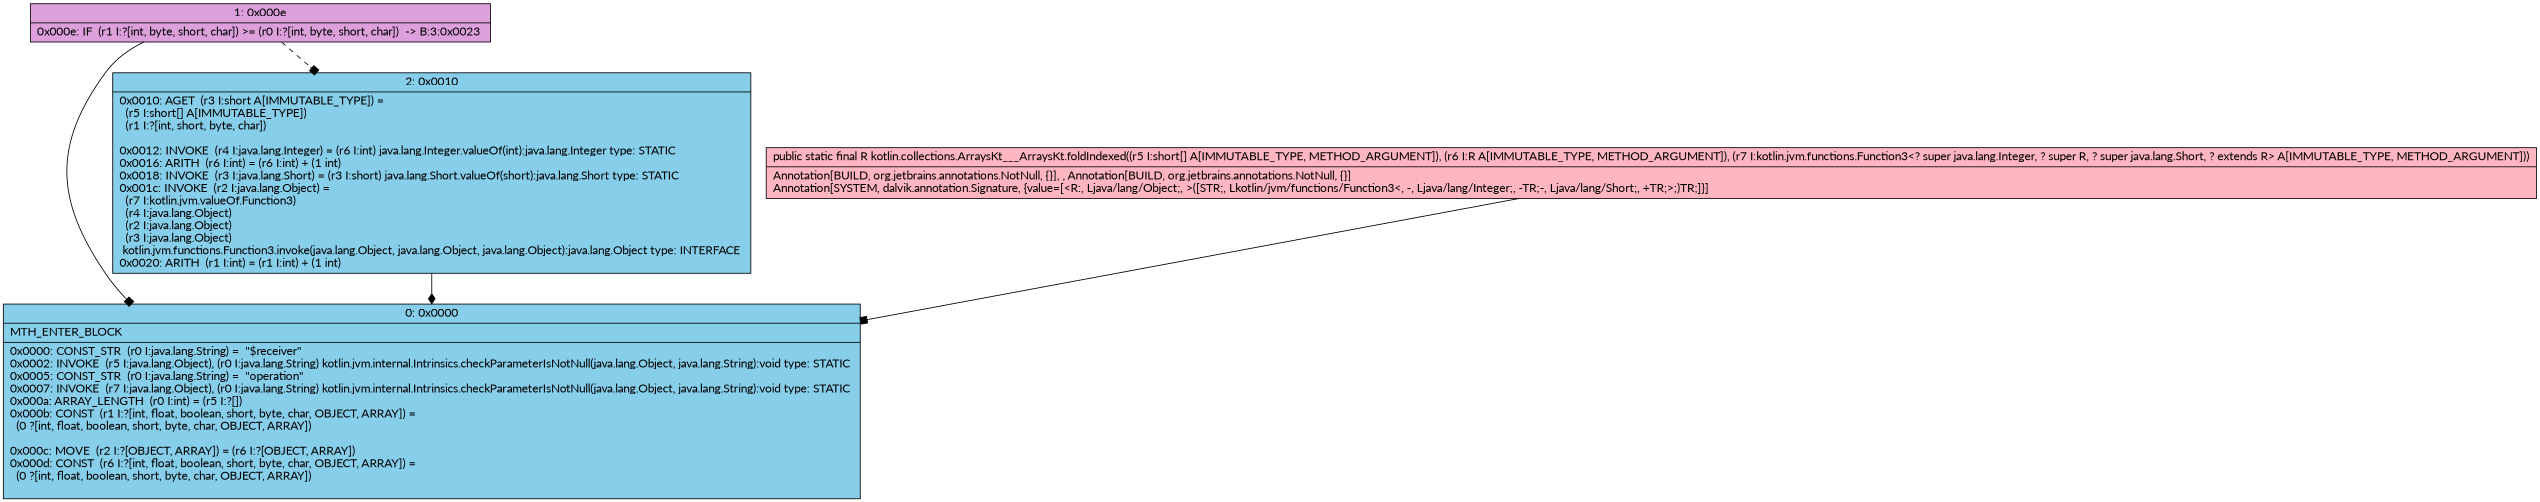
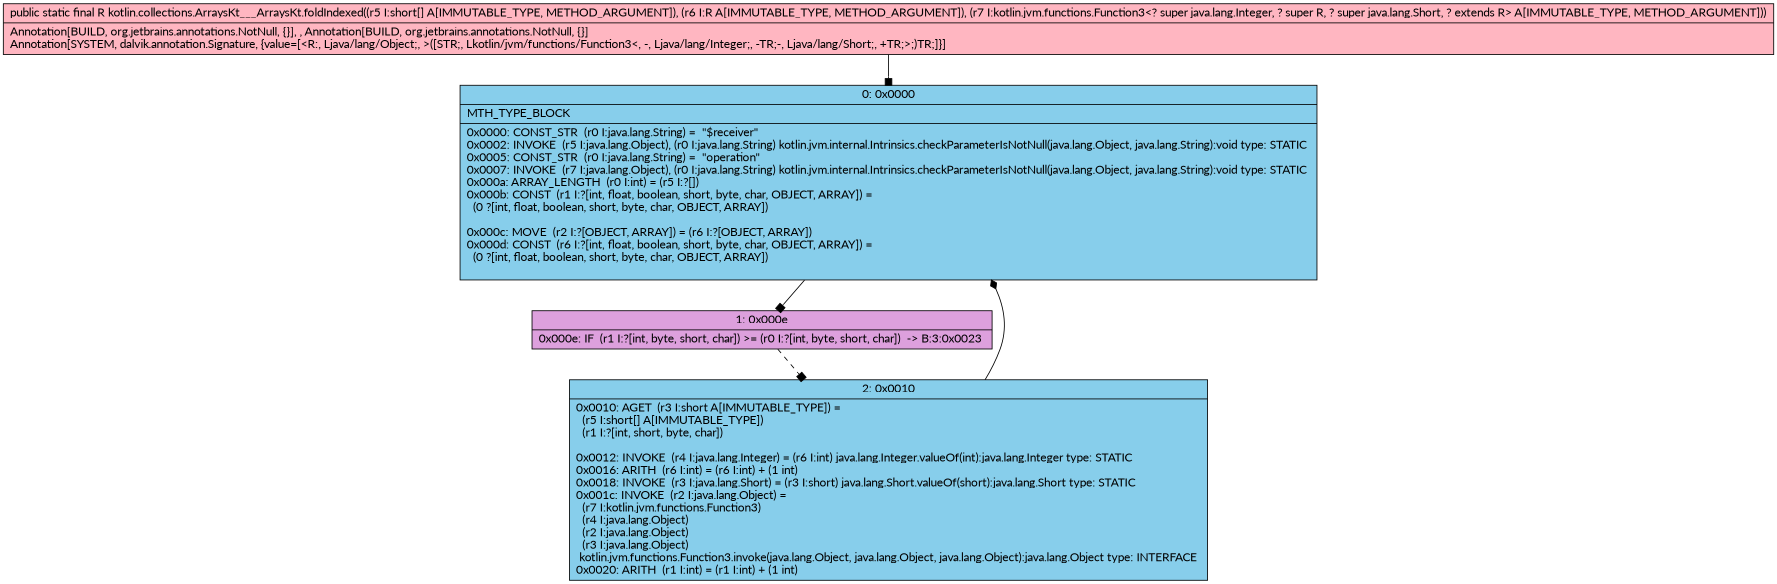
(68, 164) -> (794, 292)
(208, 201) -> (669, 508)
(66, 332) -> (518, 114)
